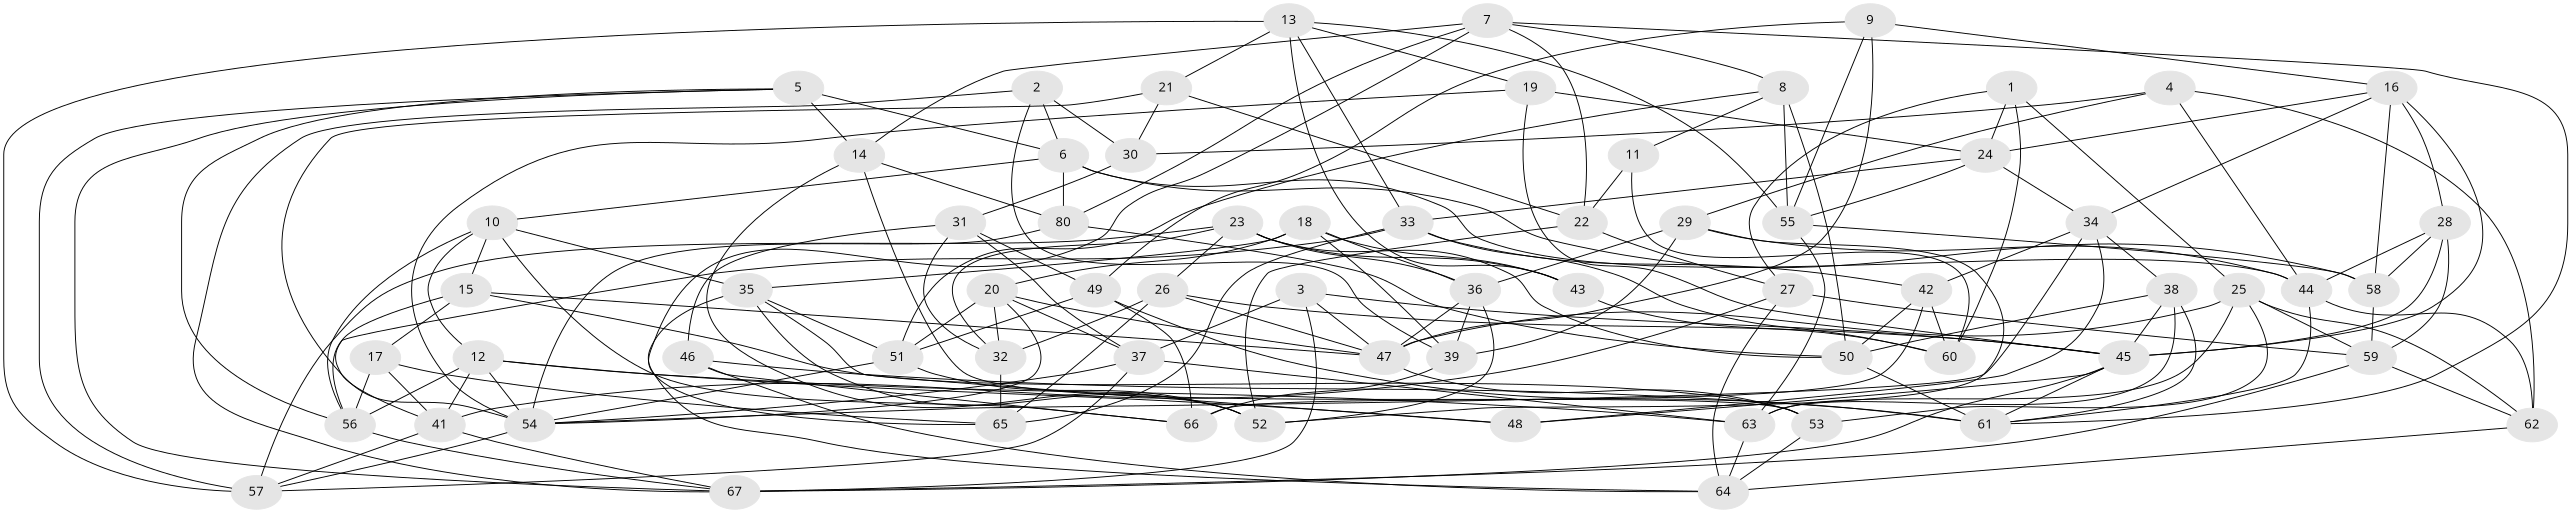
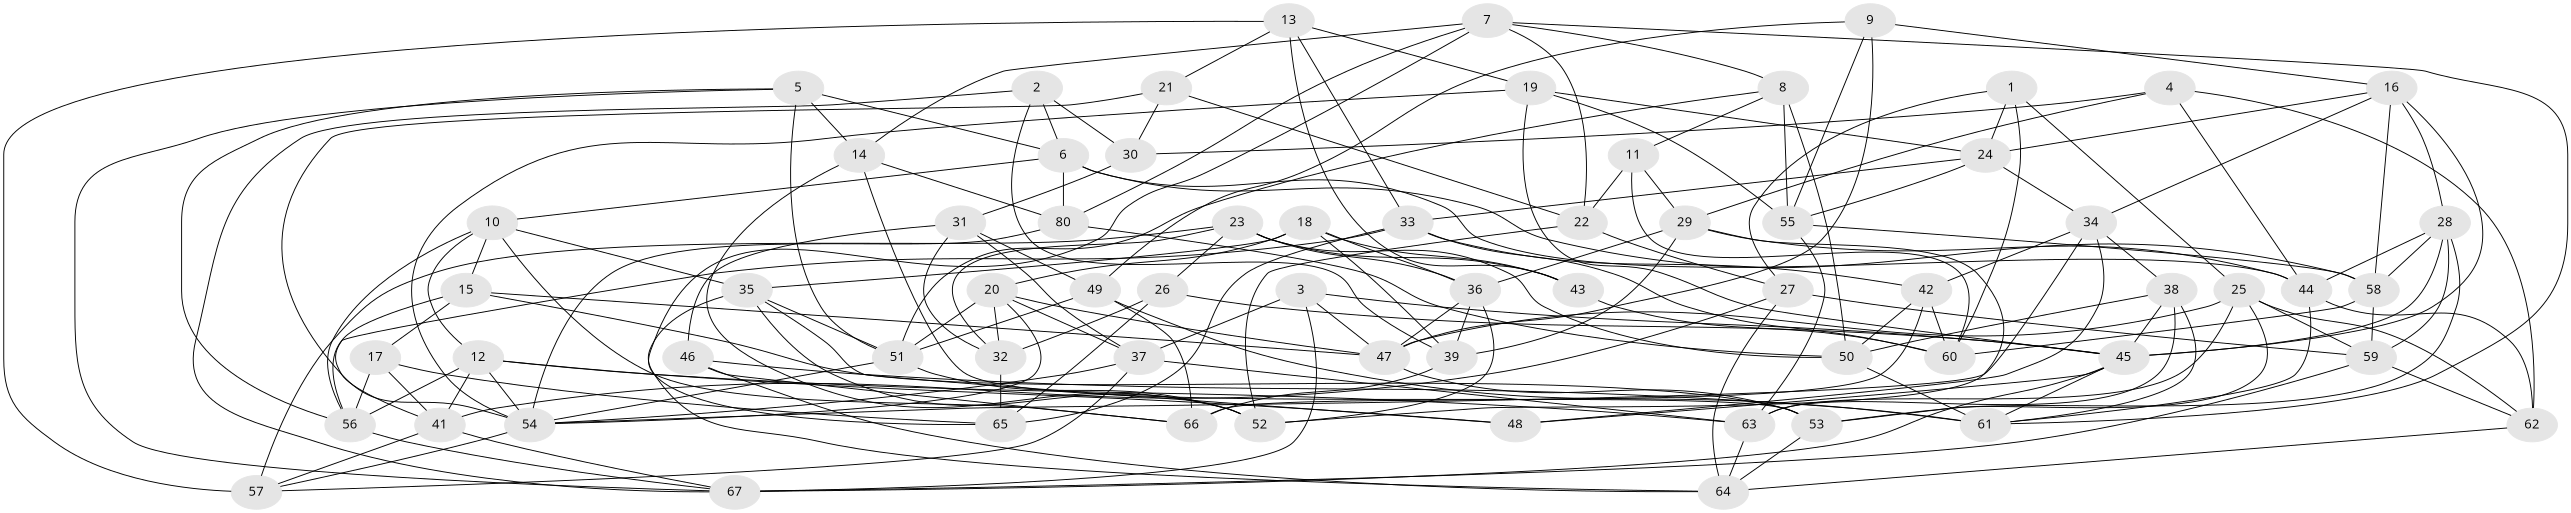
(1577, 74) -> (1675, 143)
(186, 120) -> (796, 236)
none -> (1658, 187)
(1274, 324) -> none
none -> (2165, 331)
none -> (2239, 404)
